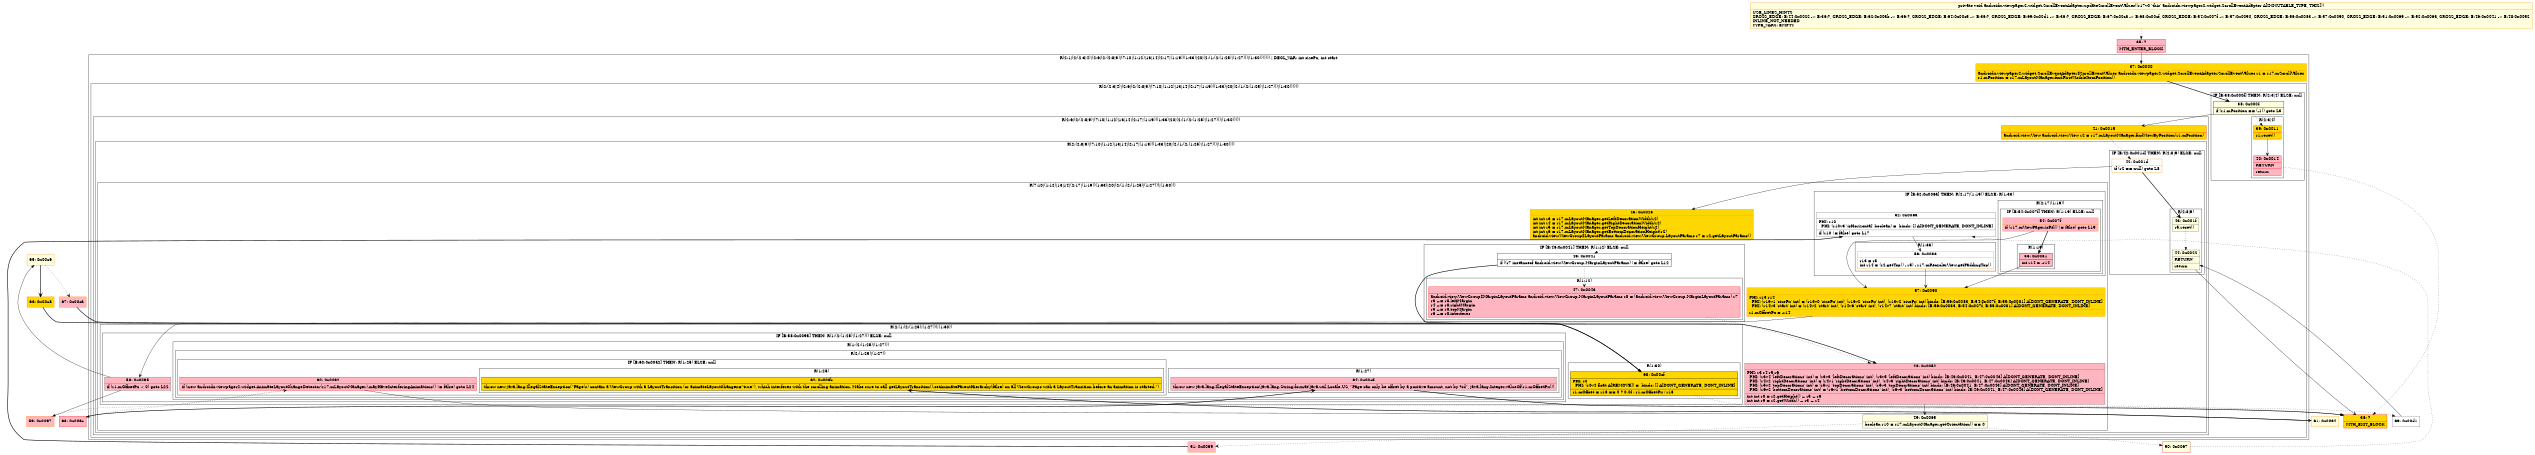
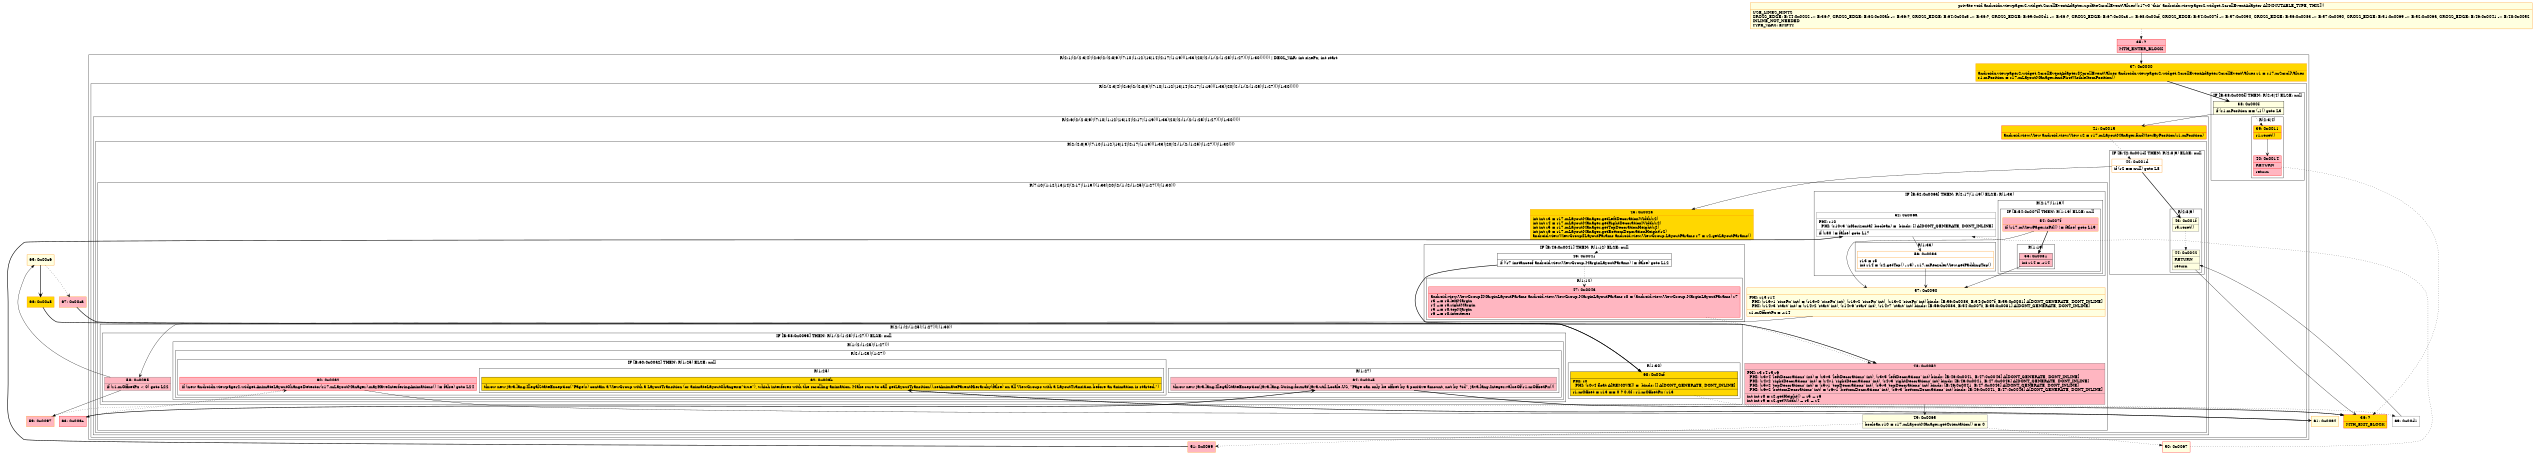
(1844, 233) -> (1844, 233)
(1926, 302) -> (1926, 302)
